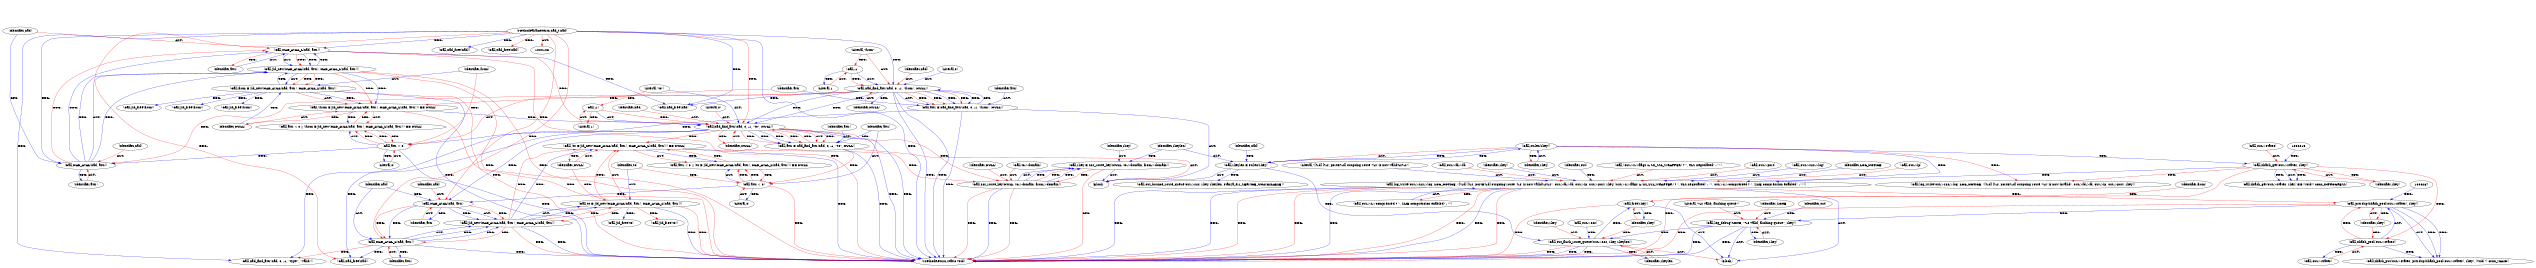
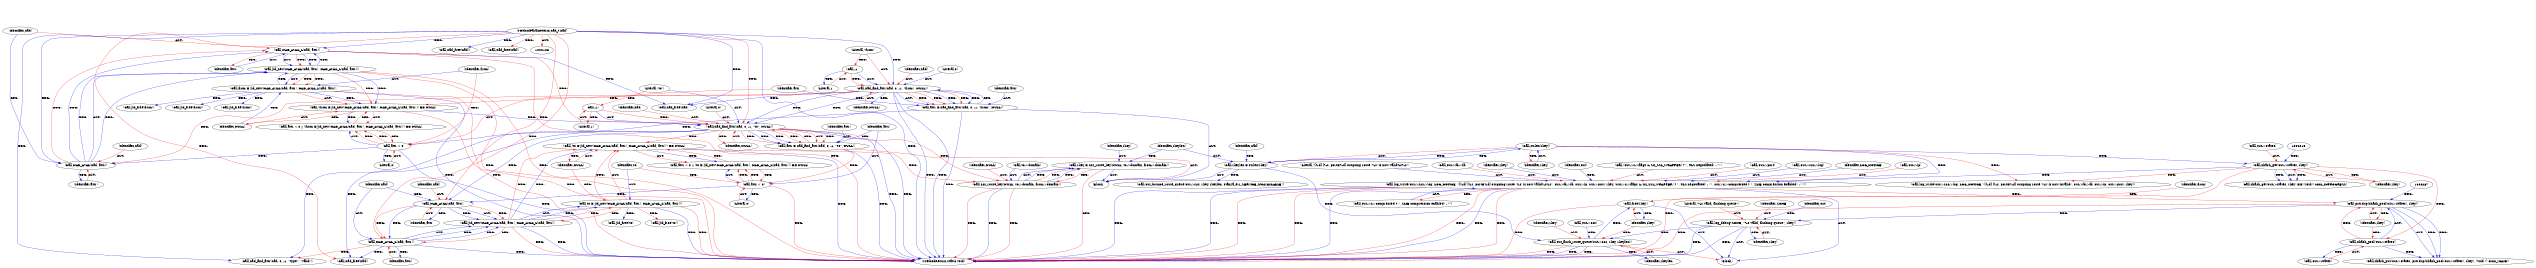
(2104, 156) -> (2104, 156)
(1010, 173) -> (1010, 173)
(1329, 204) -> (1329, 204)
